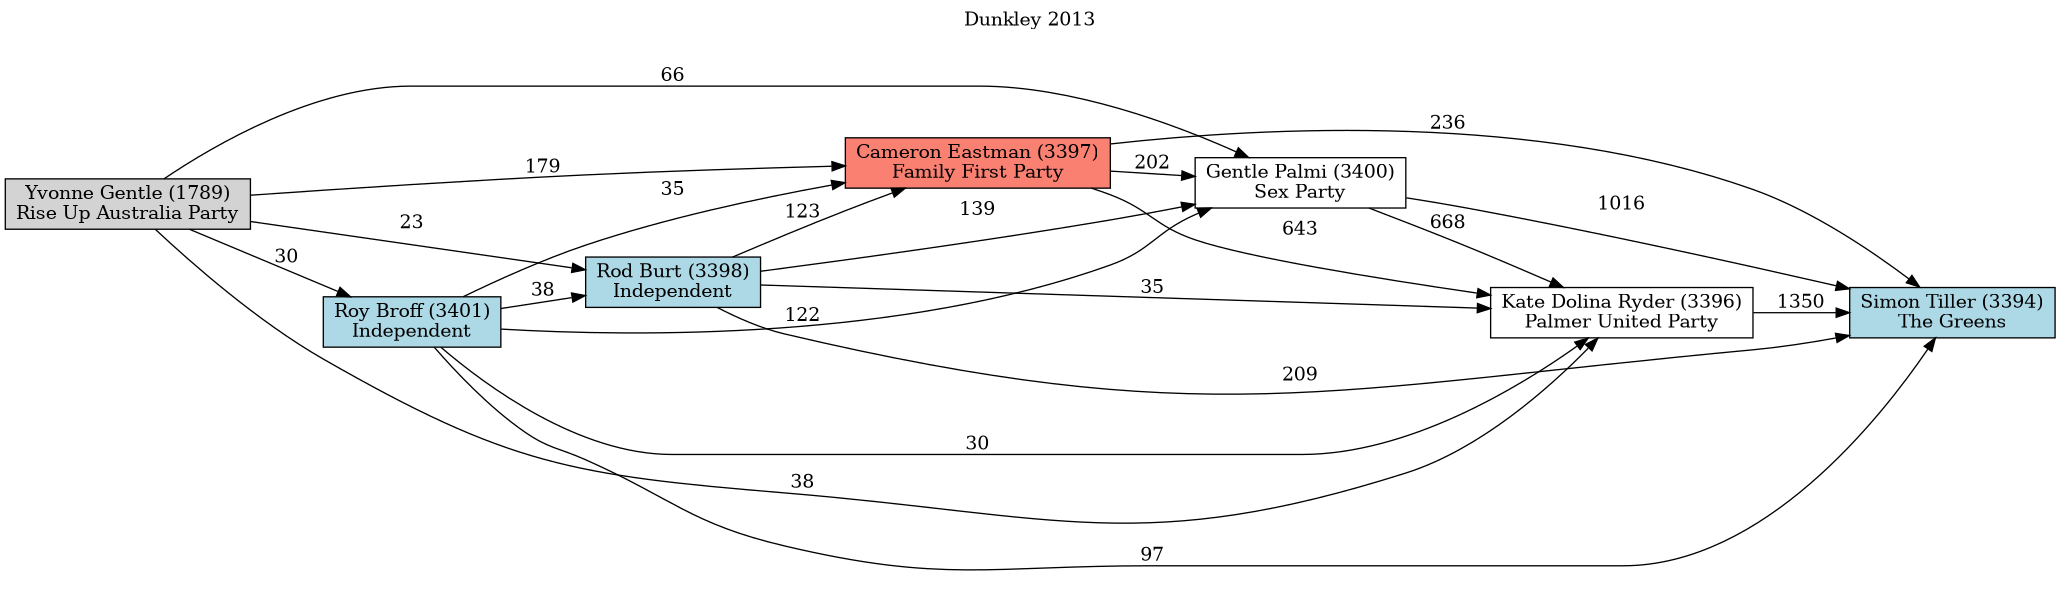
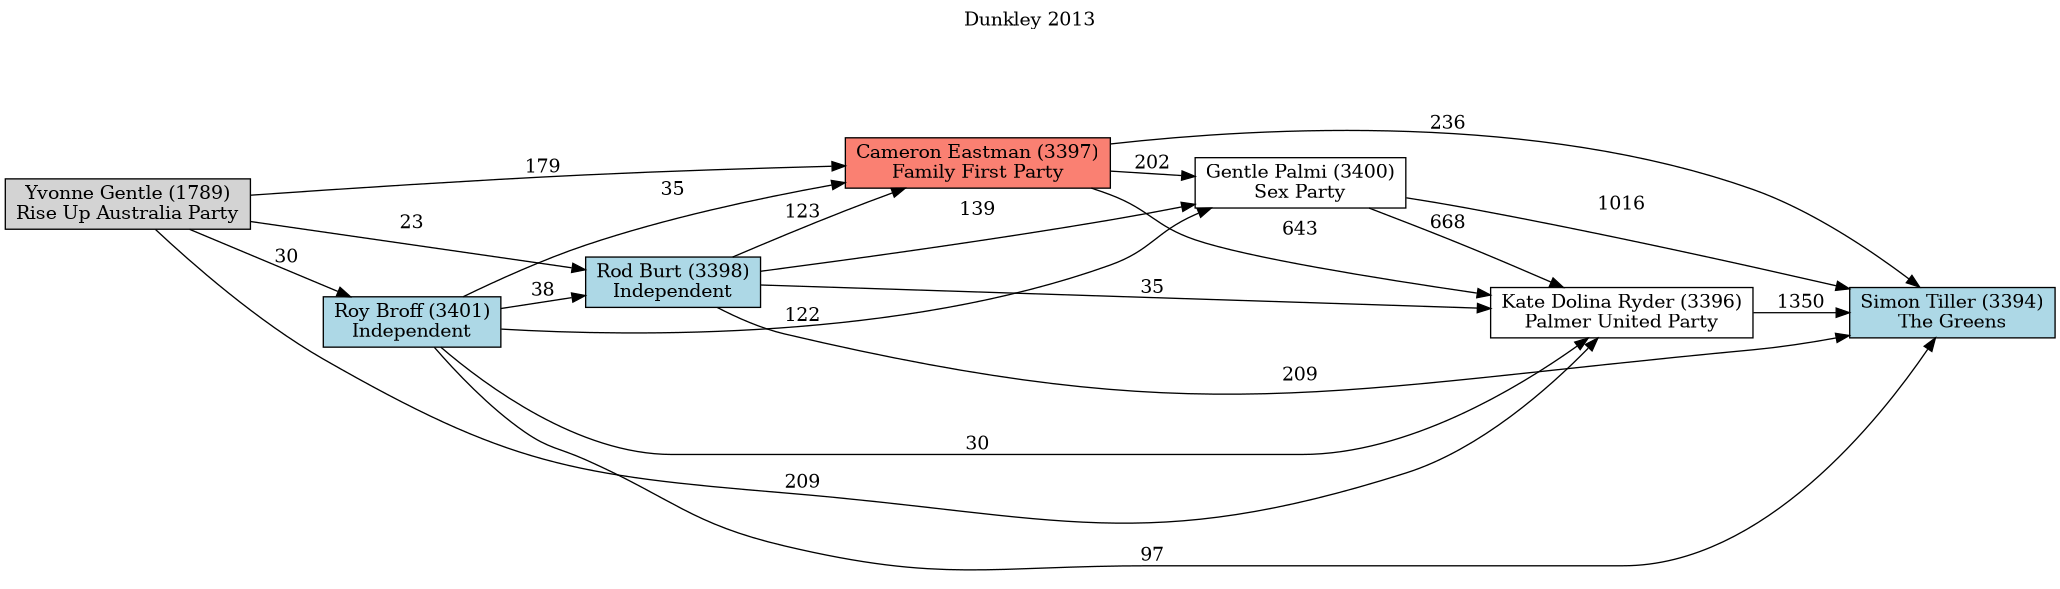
(695, 86) -> none
(803, 483) -> (803, 483)
